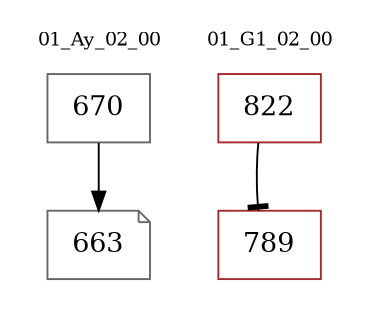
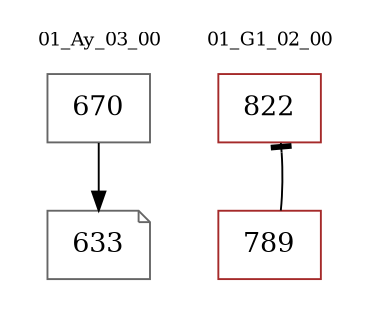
(100, 41) -> (100, 41)
(257, 172) -> (282, 182)
(99, 245) -> (99, 245)
